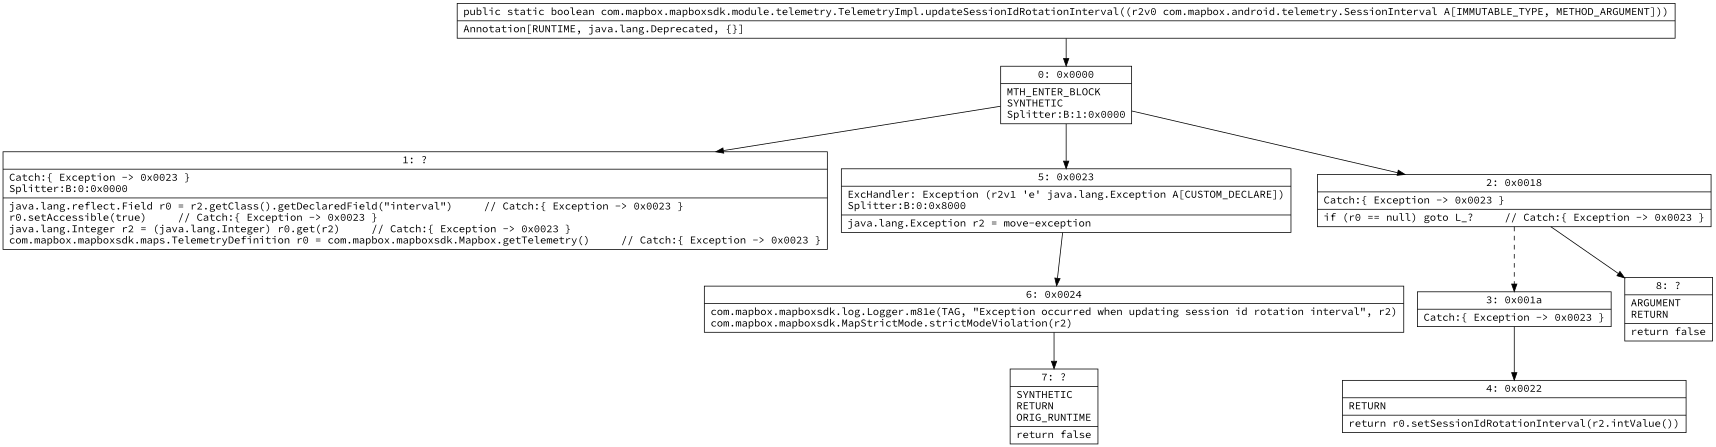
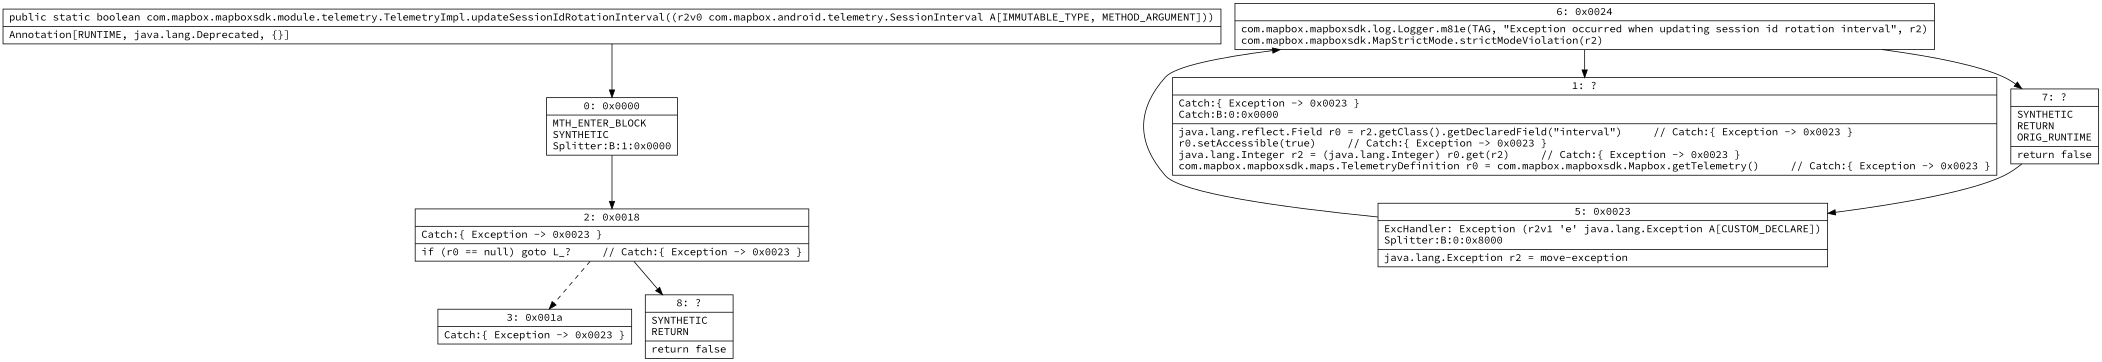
(862, 128) -> (1585, 60)
(1066, 142) -> (1931, 197)
(69, 189) -> (1229, 115)
(1656, 303) -> (680, 321)
(1514, 406) -> none
